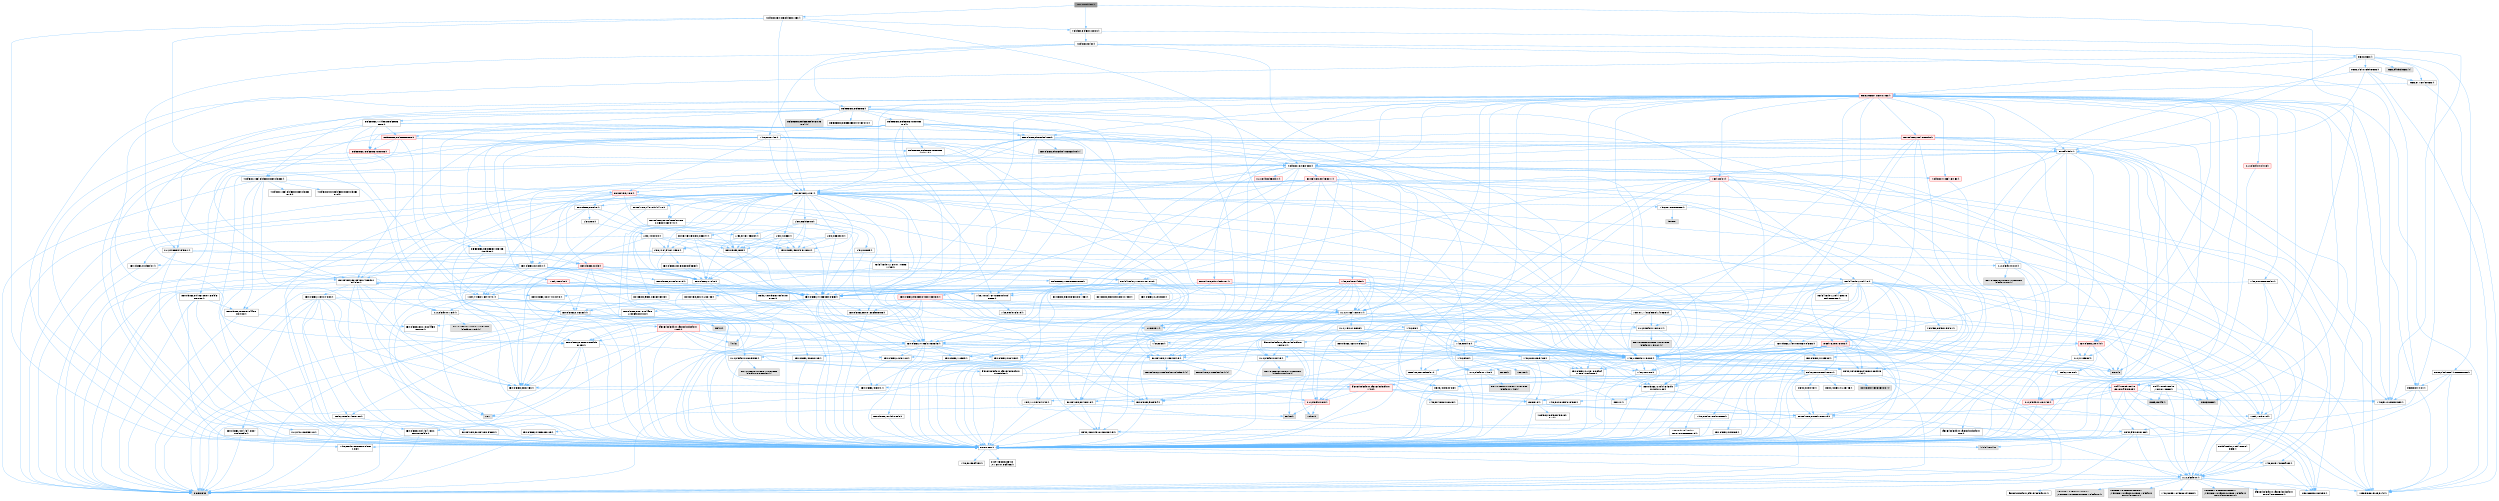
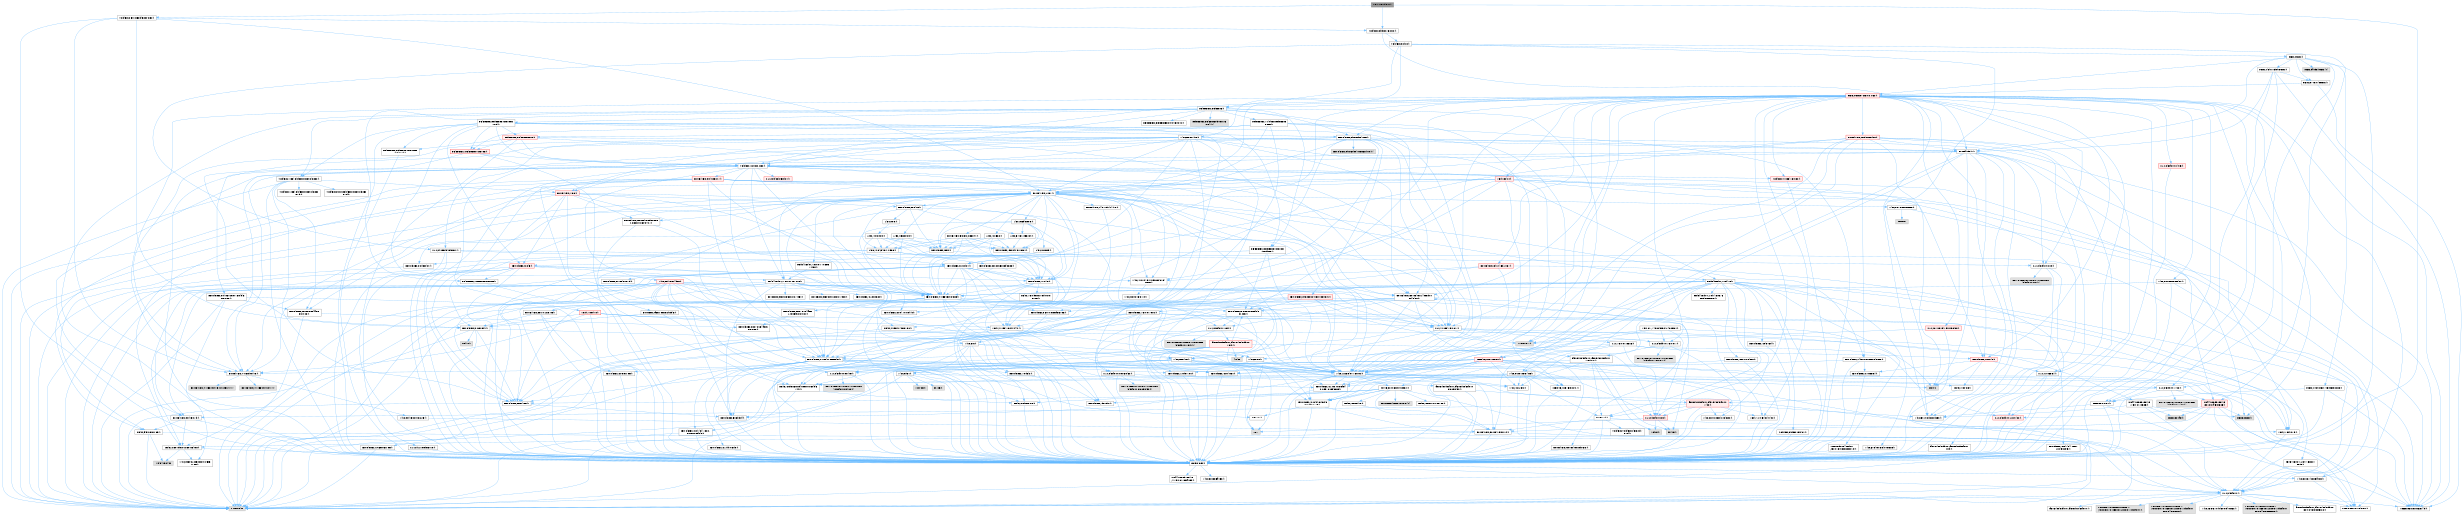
(826, 290) -> (1048, 277)
(464, 305) -> (1233, 320)
none -> (1943, 328)
